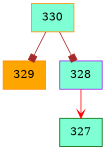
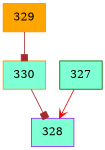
(40, 43) -> (24, 42)
(81, 100) -> (69, 100)
